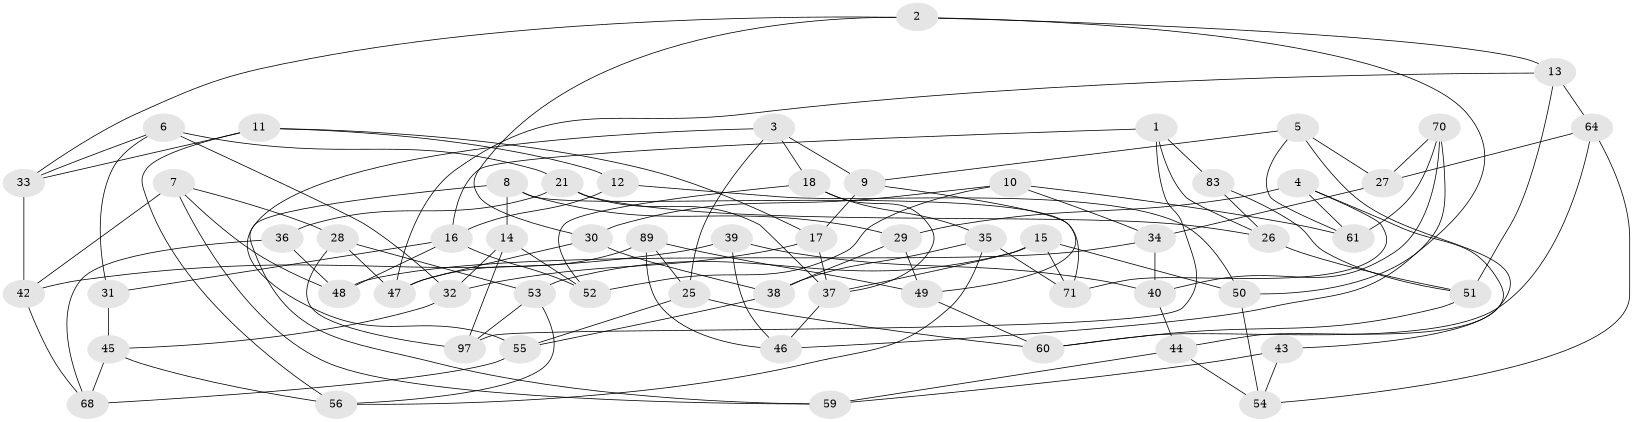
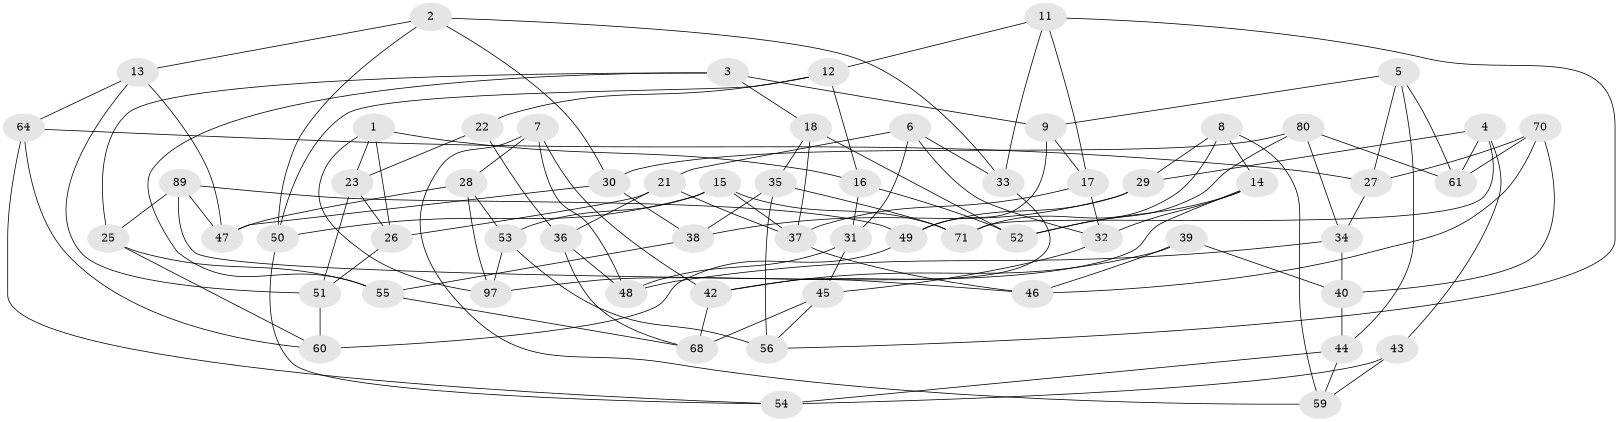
none -> (482, 128)
(1010, 183) -> (1303, 128)
(1213, 183) -> (352, 183)
(386, 271) -> (739, 267)
